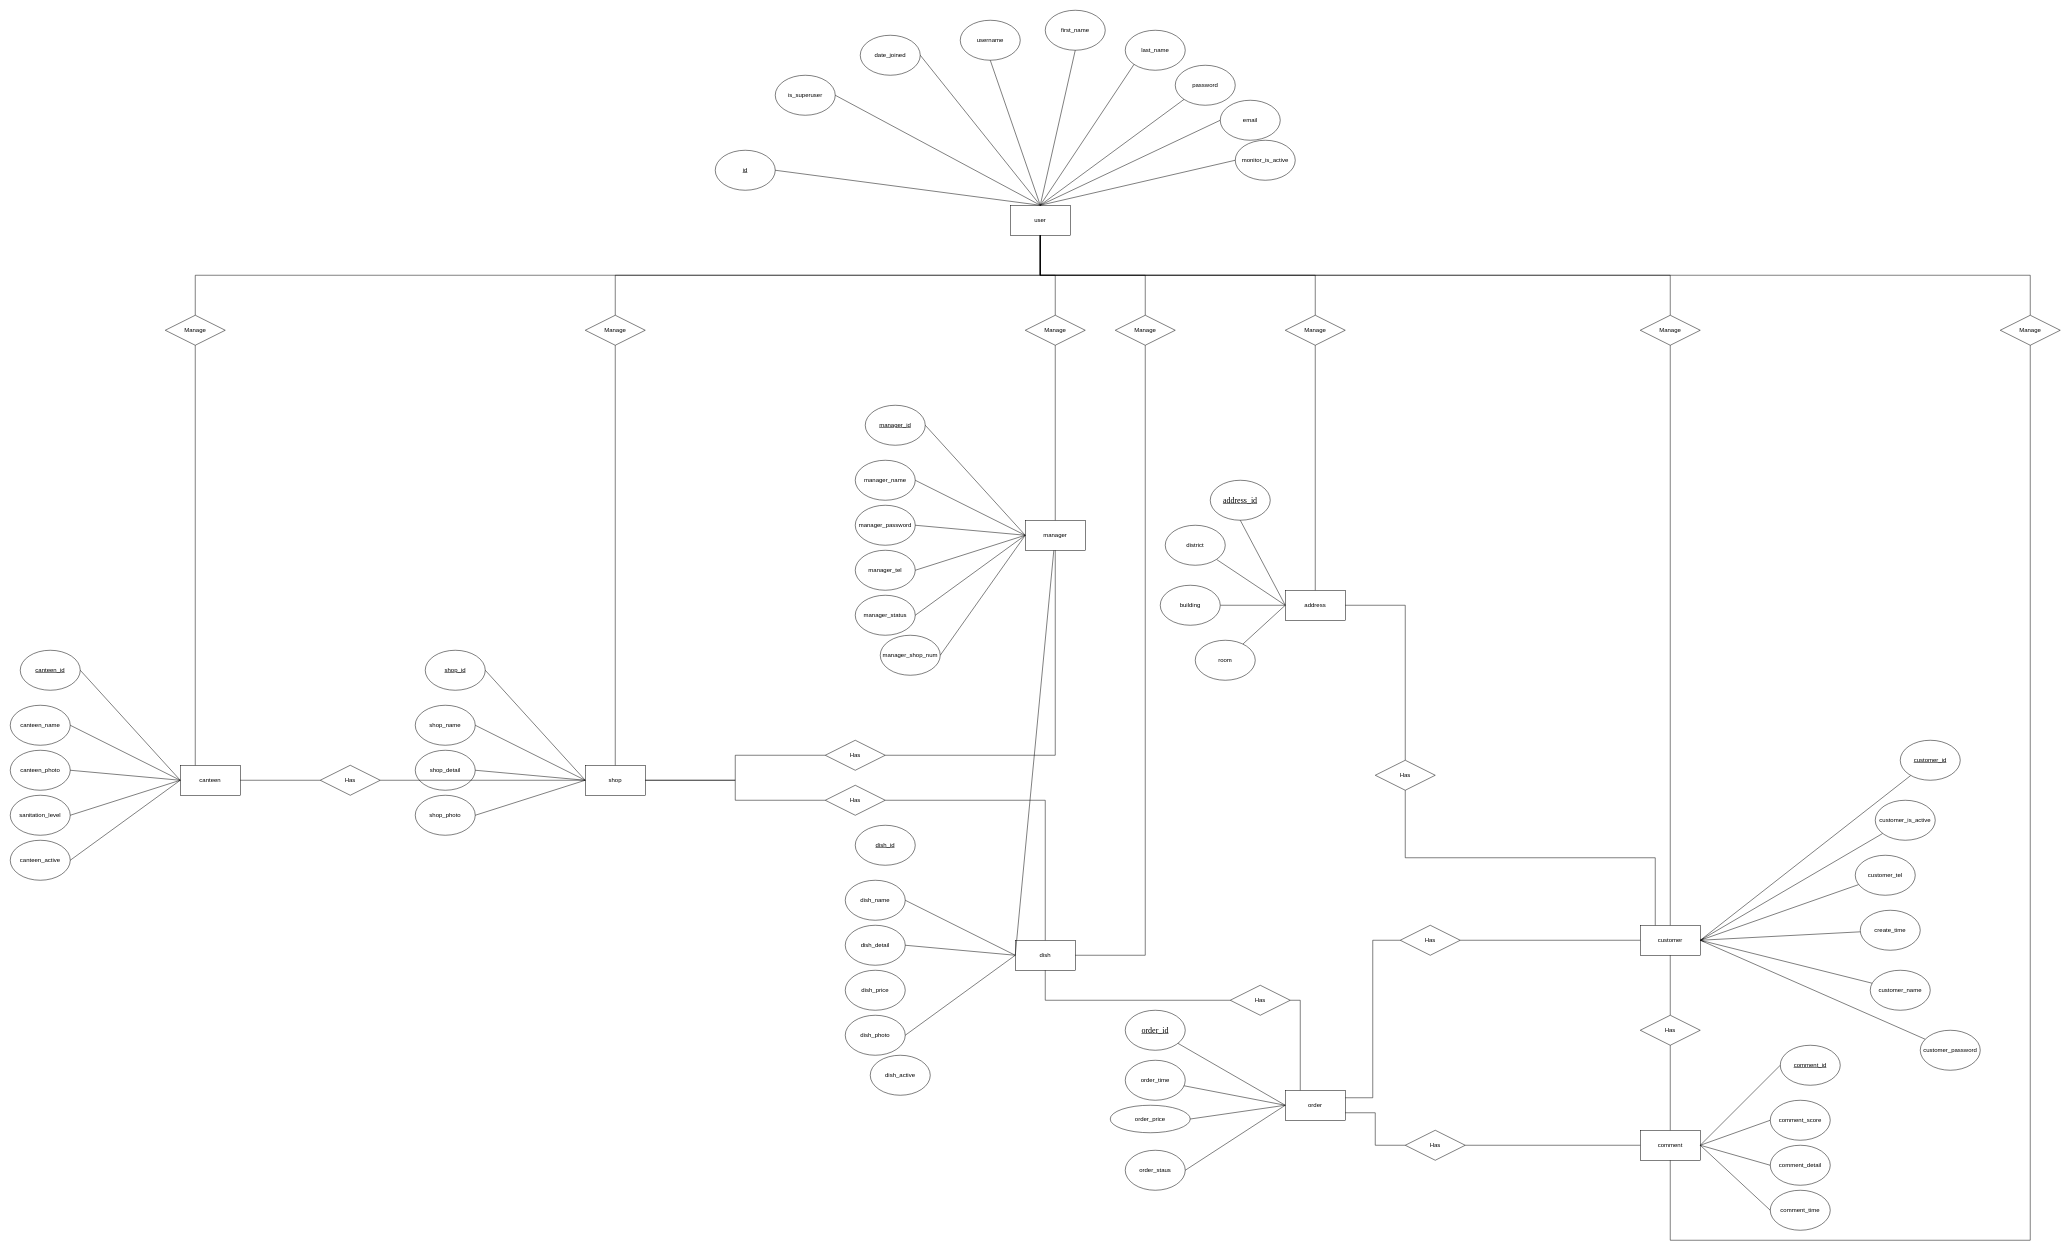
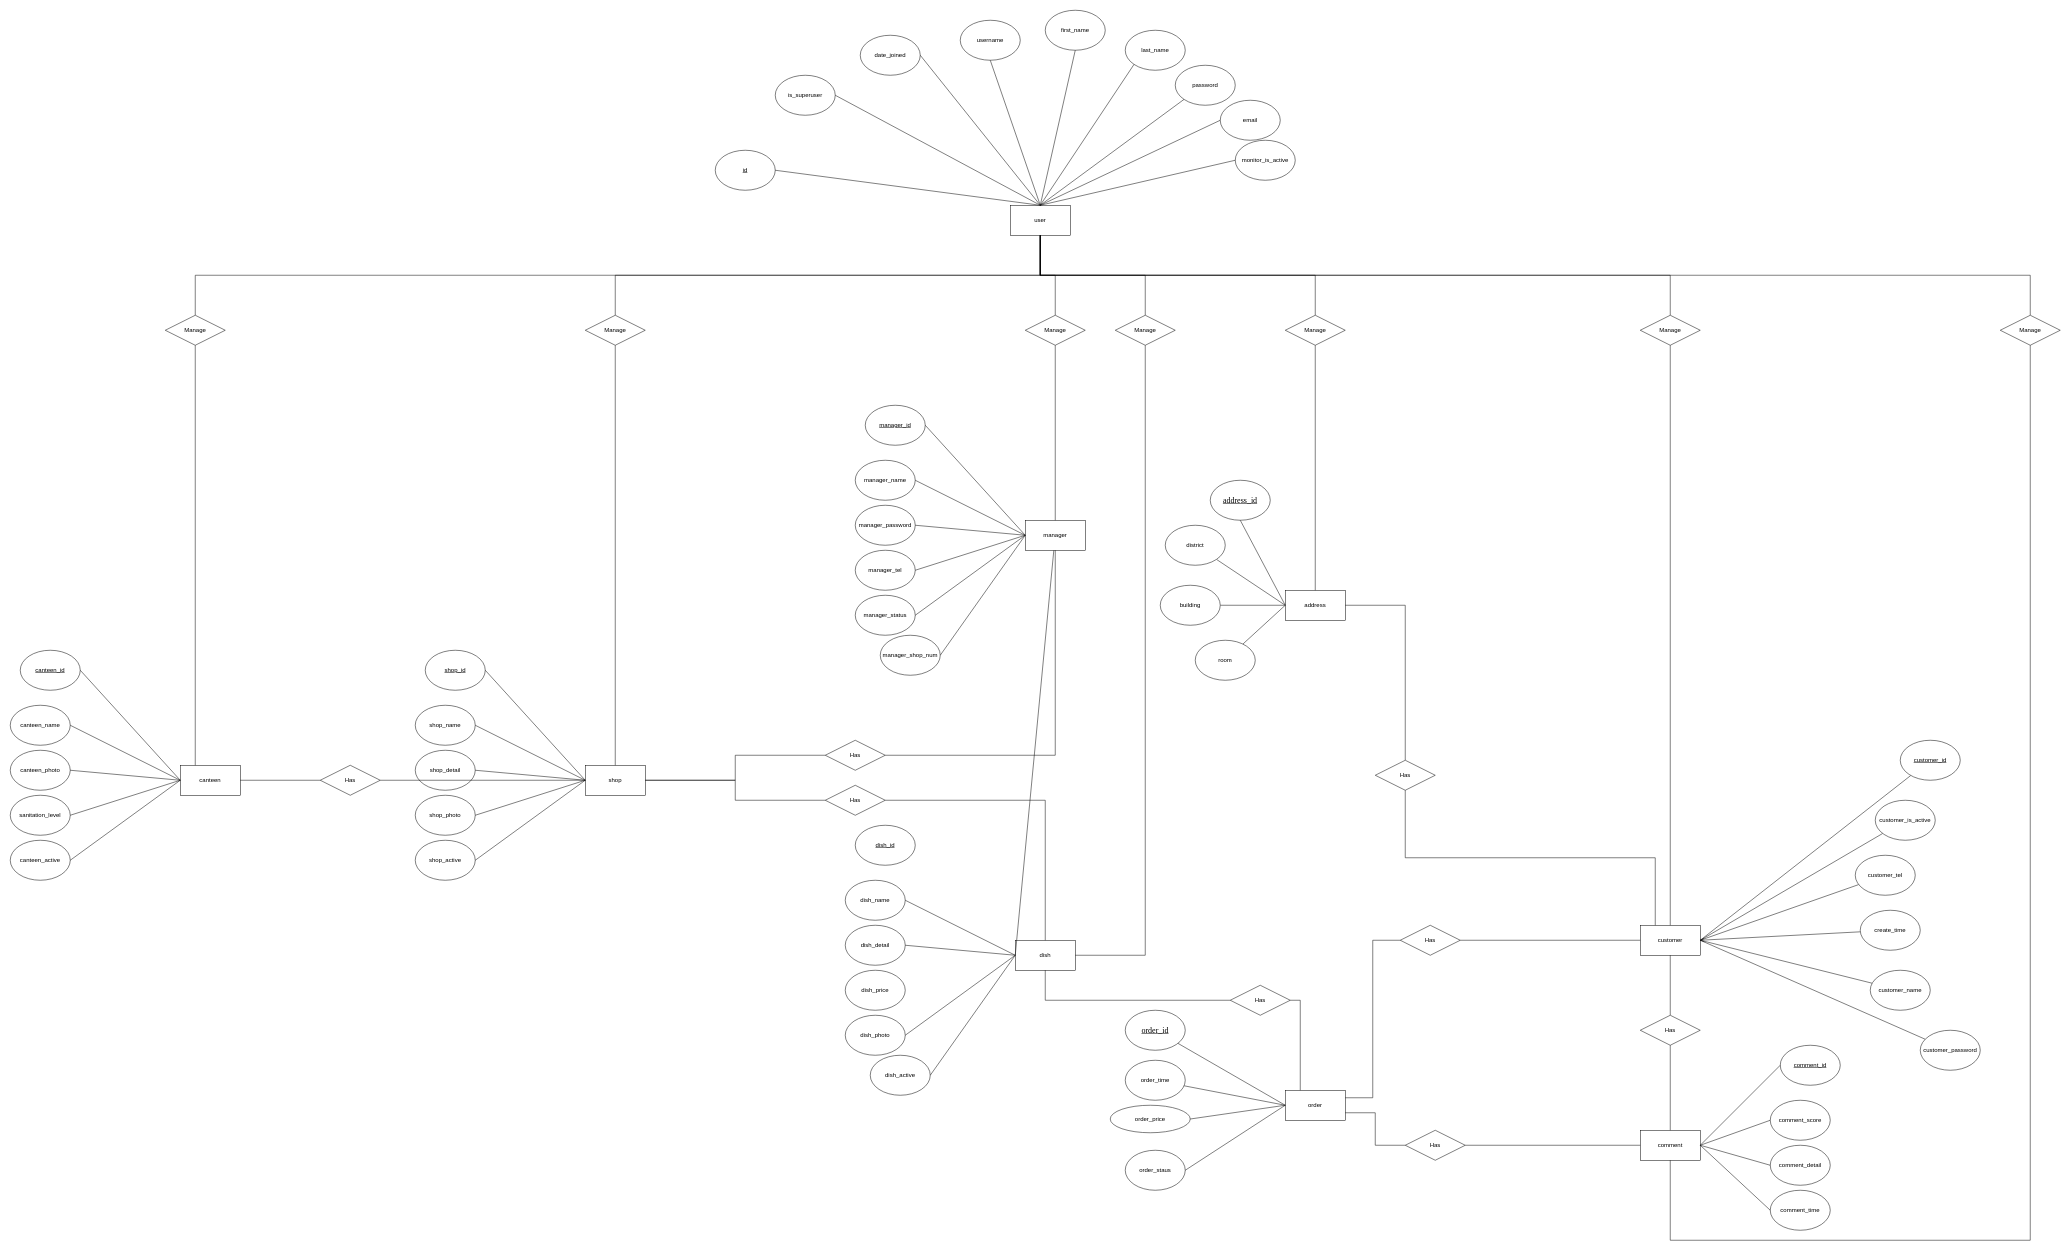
none -> (529, 821)
none -> (445, 860)
none -> (972, 1016)
